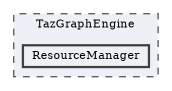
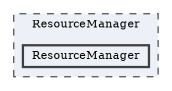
(86, 25) -> (86, 25)
